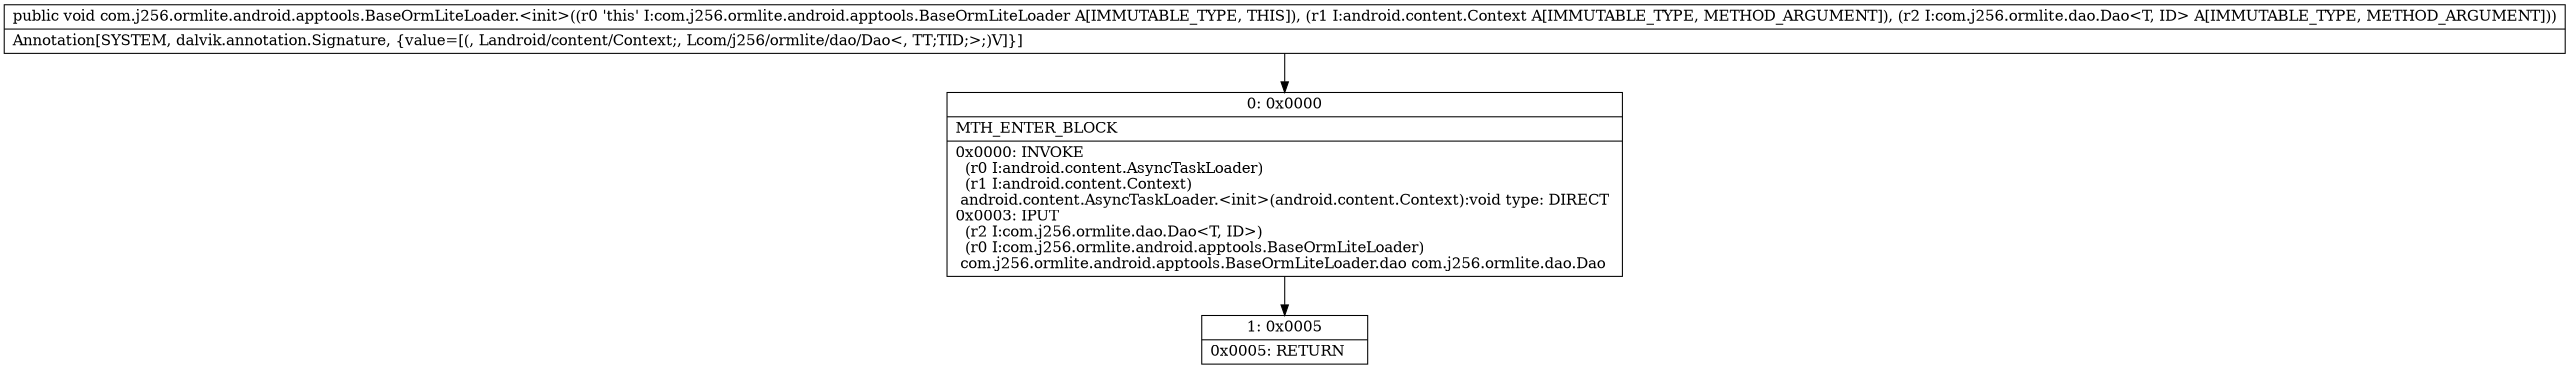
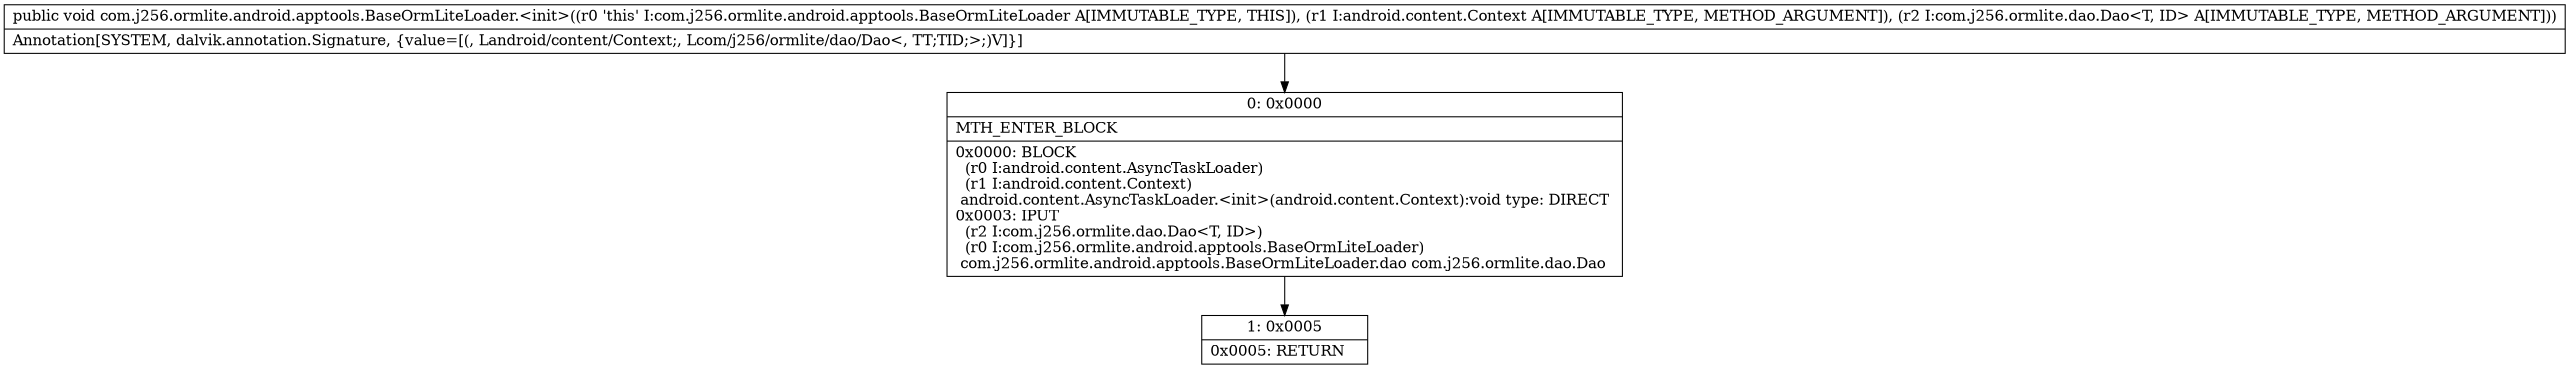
(1025, 153) -> (1021, 153)
